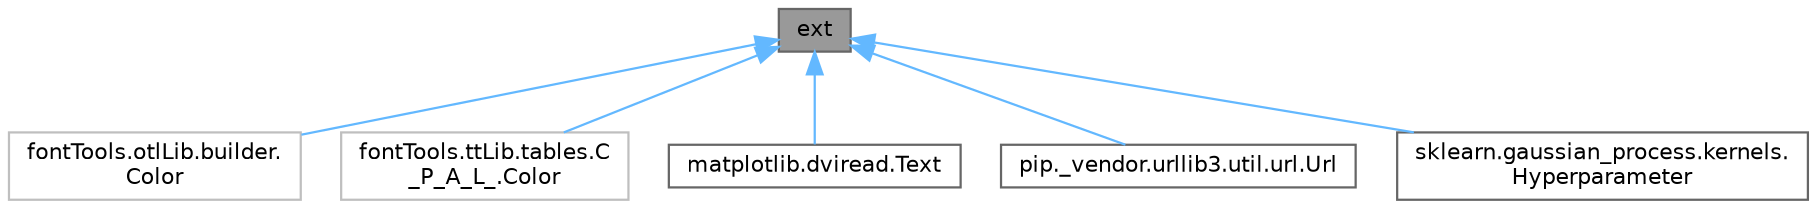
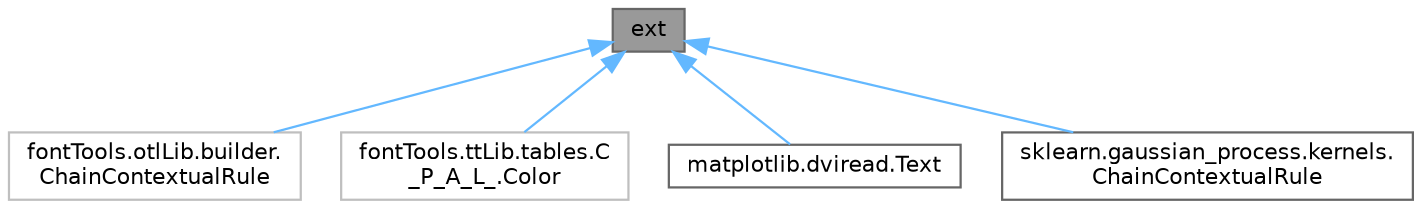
(155, 166) -> (155, 166)
(1178, 166) -> none
(1603, 166) -> (1208, 166)
